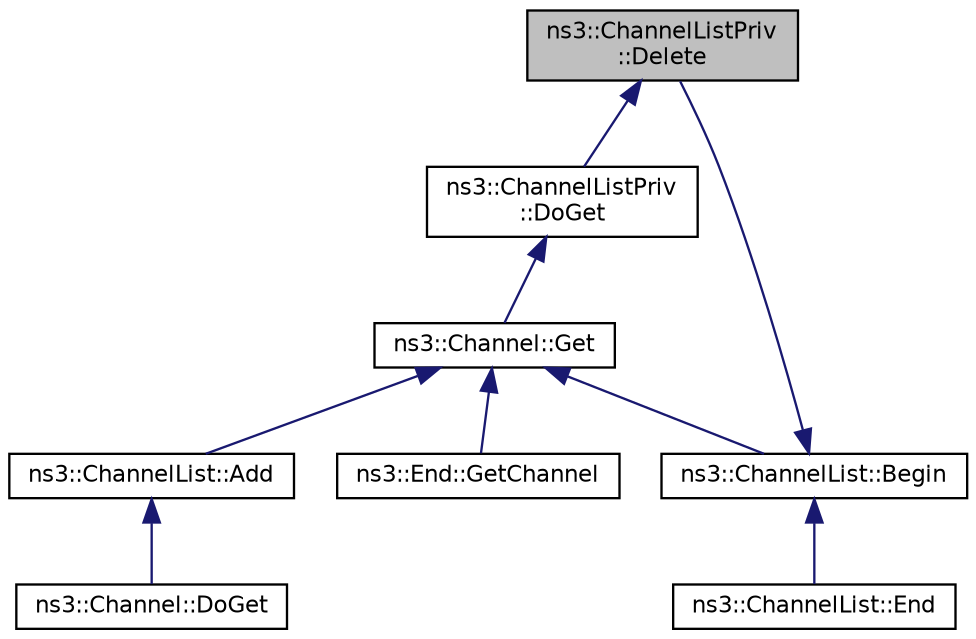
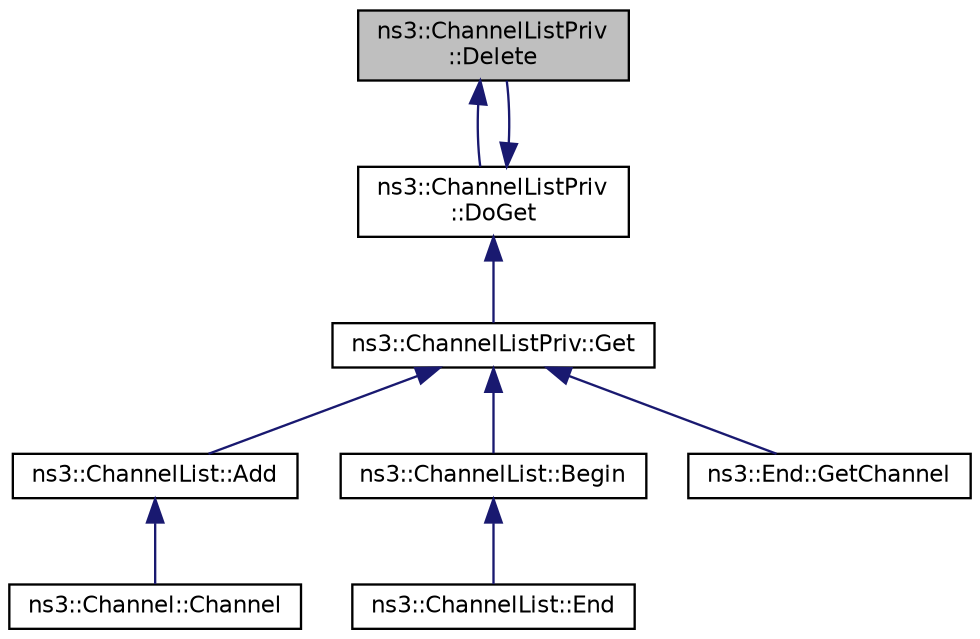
(750, 253) -> (509, 112)
(495, 345) -> (494, 345)
(152, 607) -> (155, 607)
